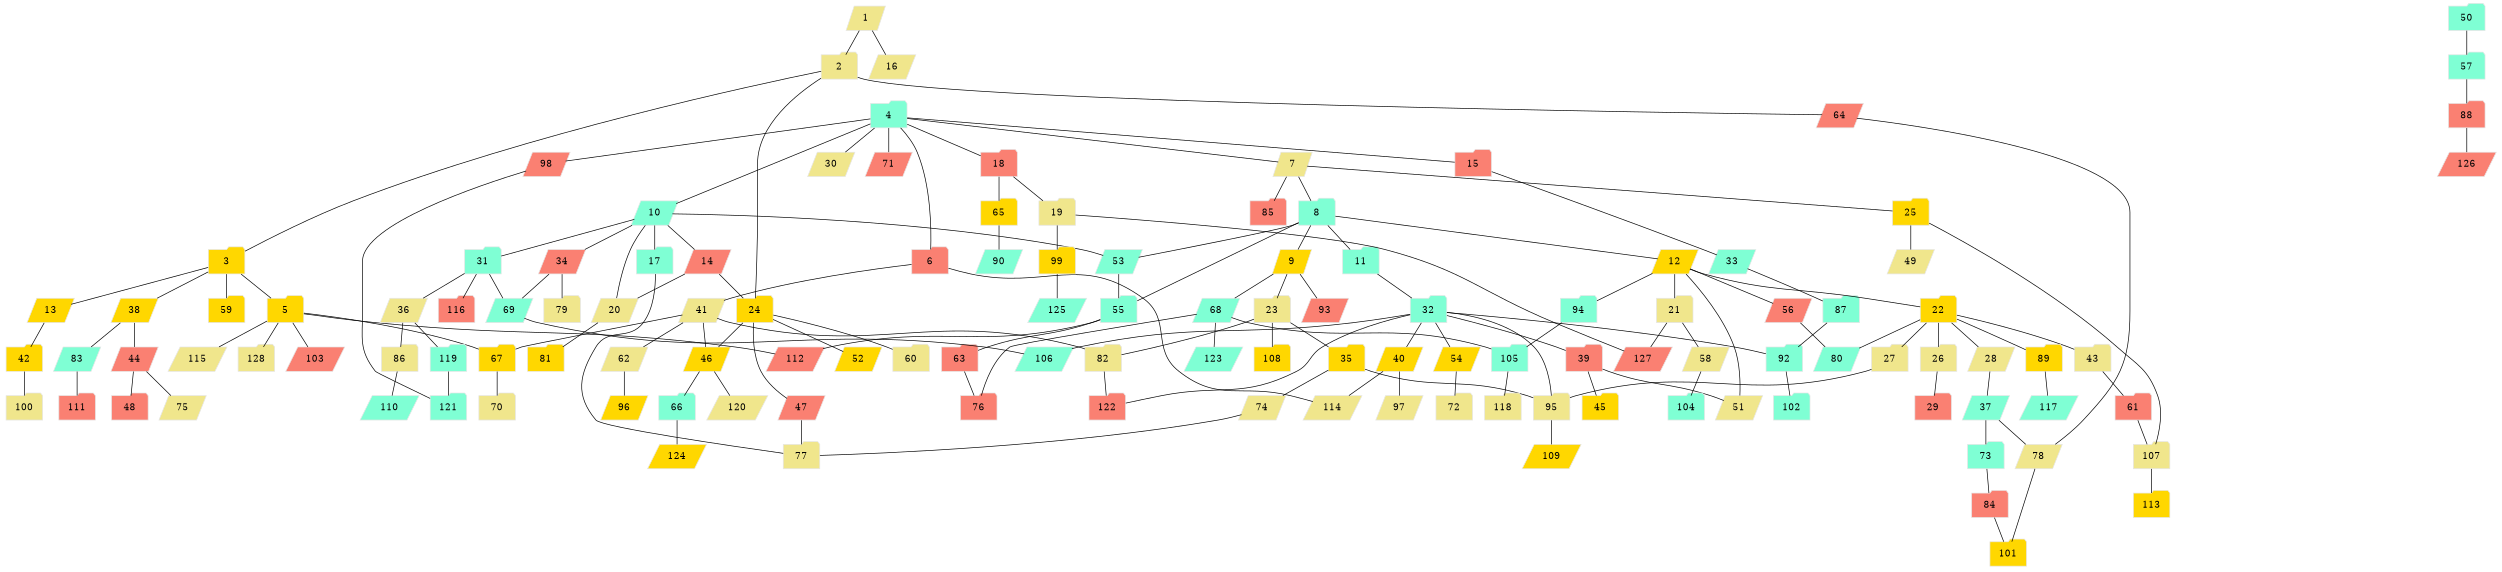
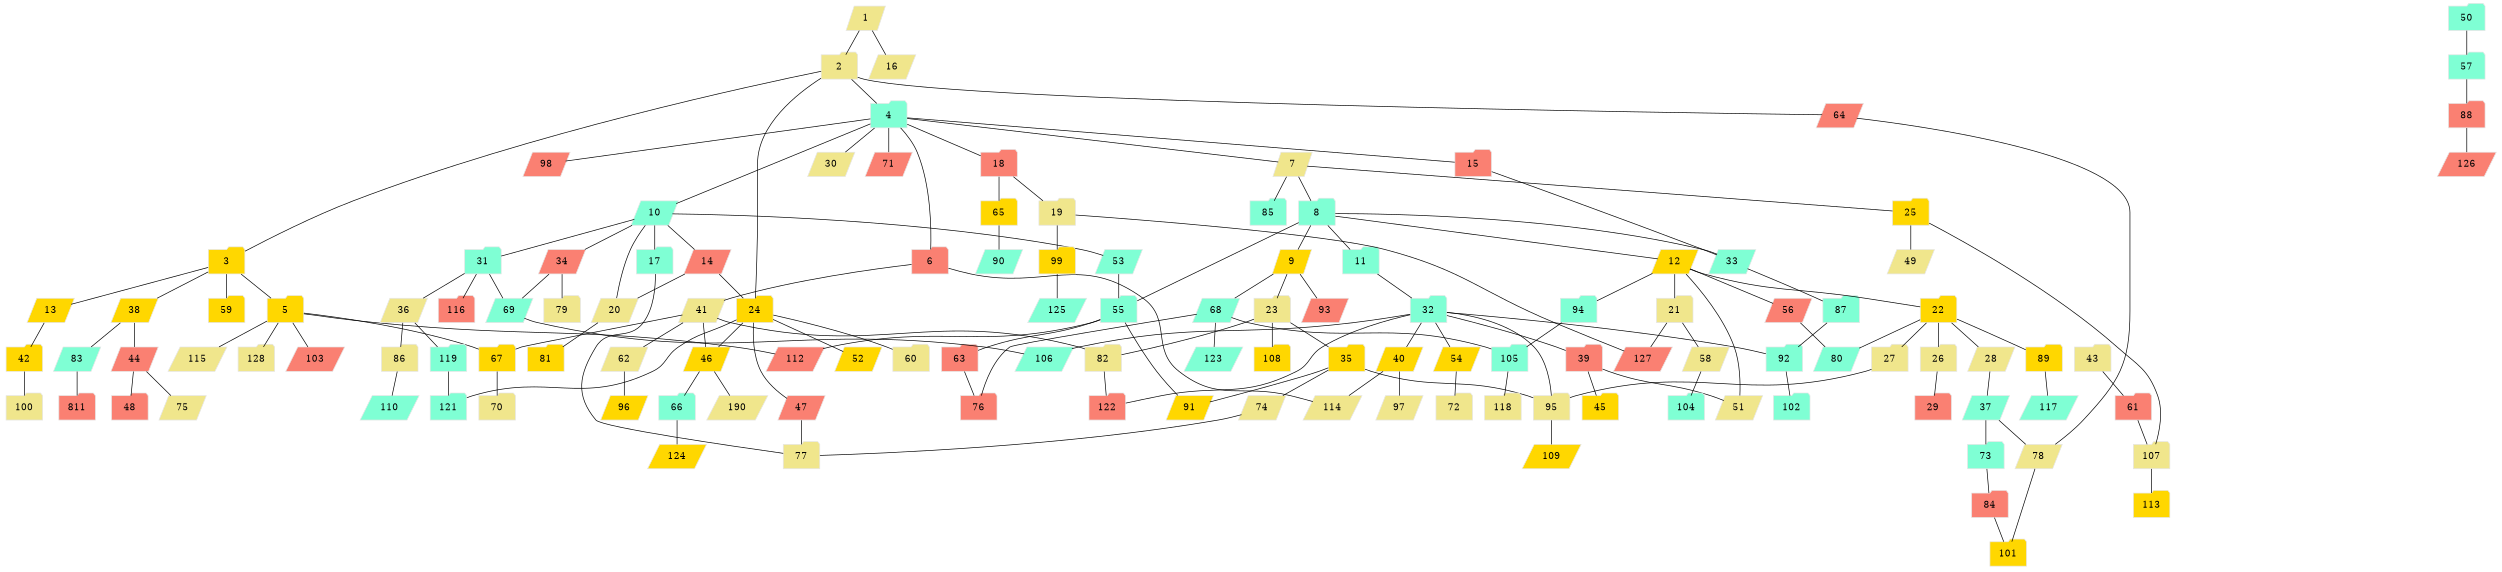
none -> (864, 91)
(1268, 213) -> (1268, 213)
(1219, 241) -> (1528, 223)
(366, 253) -> (610, 385)
(2016, 330) -> none
(77, 408) -> (77, 408)
(737, 408) -> (737, 408)
none -> (1190, 408)
